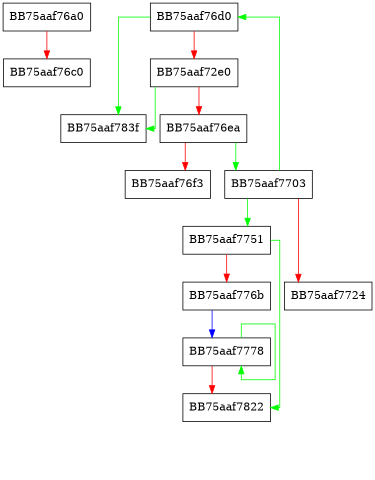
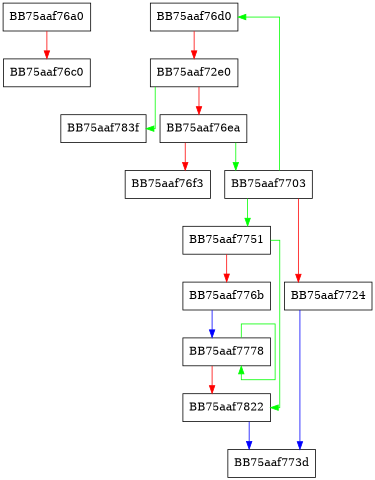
(118, 46) -> none
none -> (272, 463)
